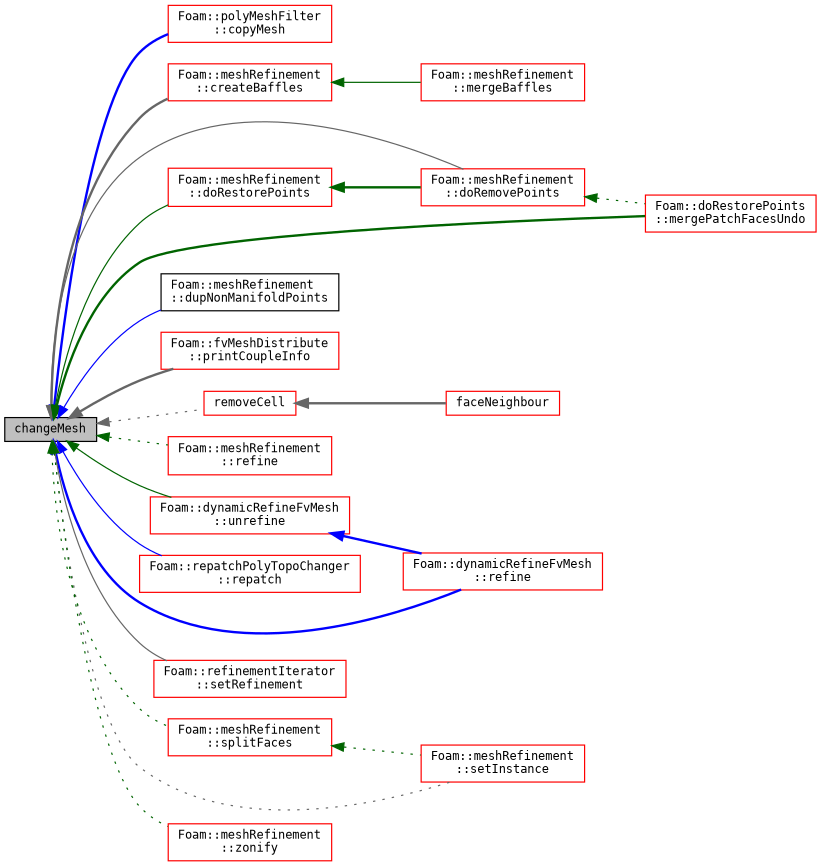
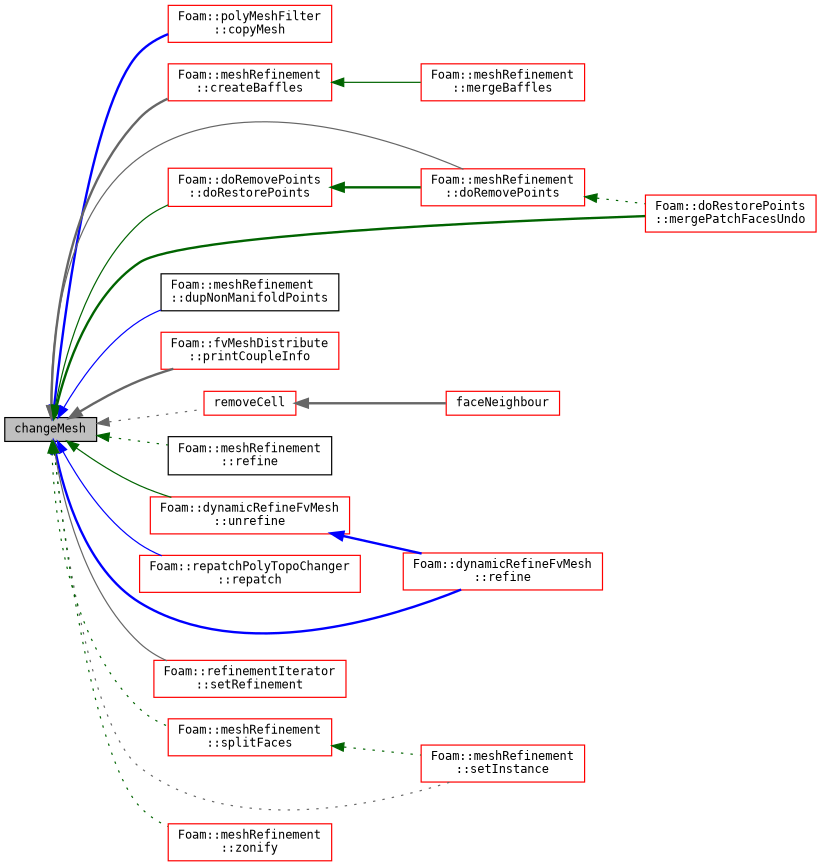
(250, 187) -> (250, 187)
(250, 456) -> (250, 456)
